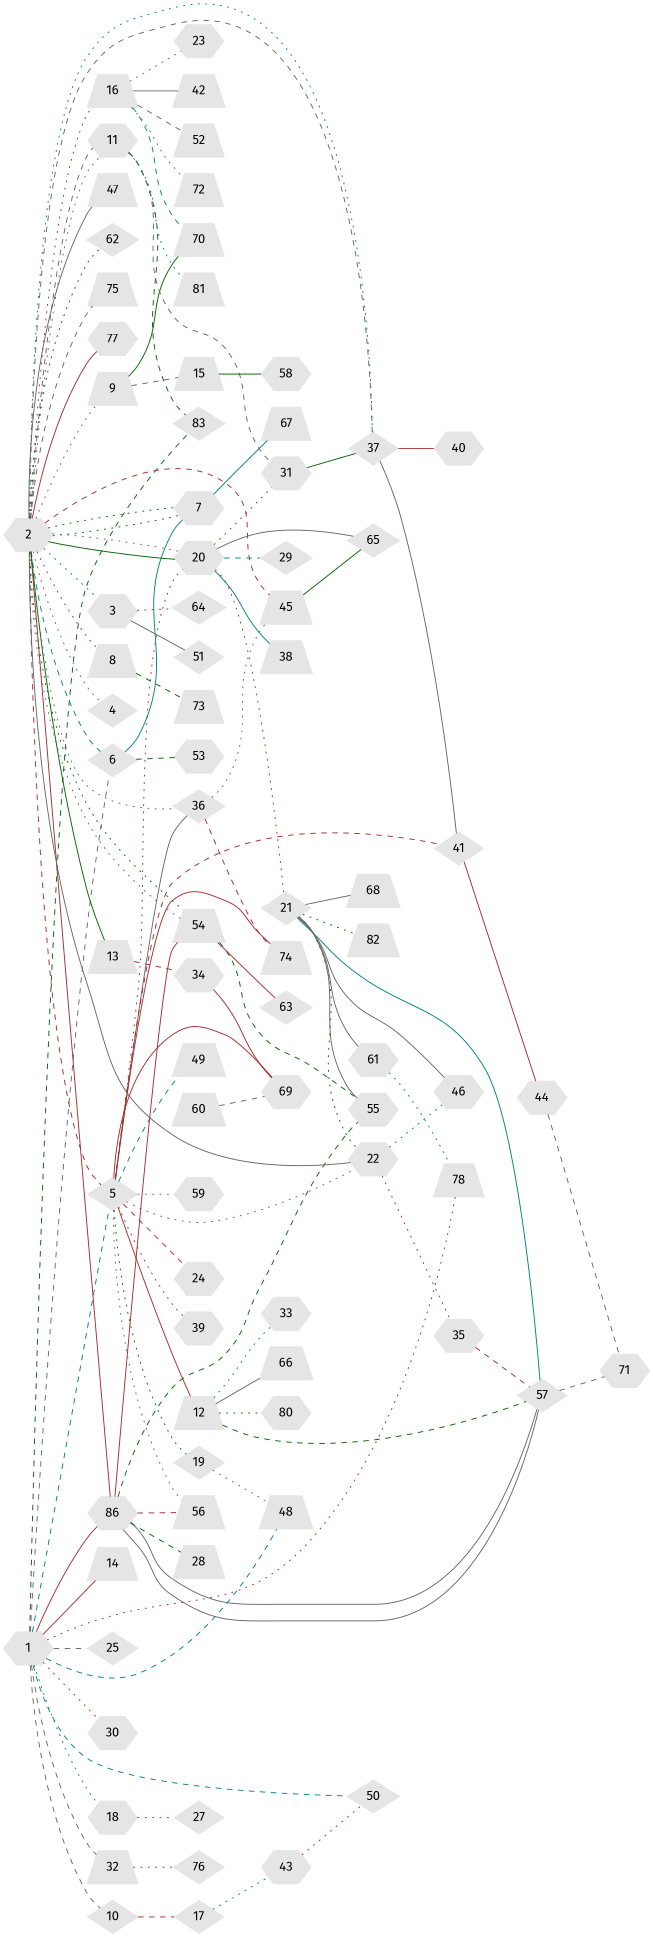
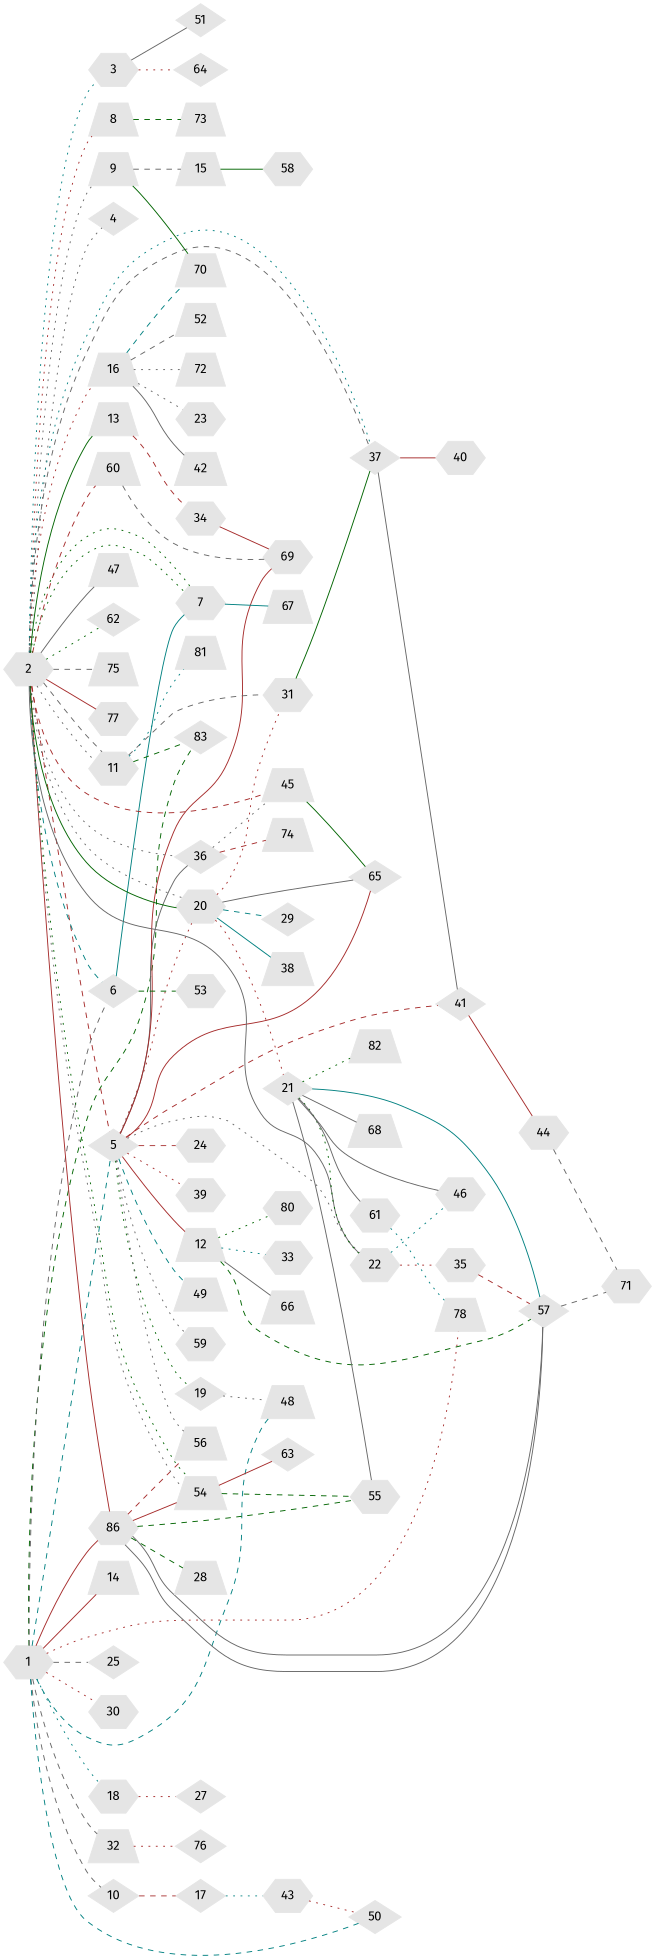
none -> (61, 553)
(179, 896) -> (255, 1023)
